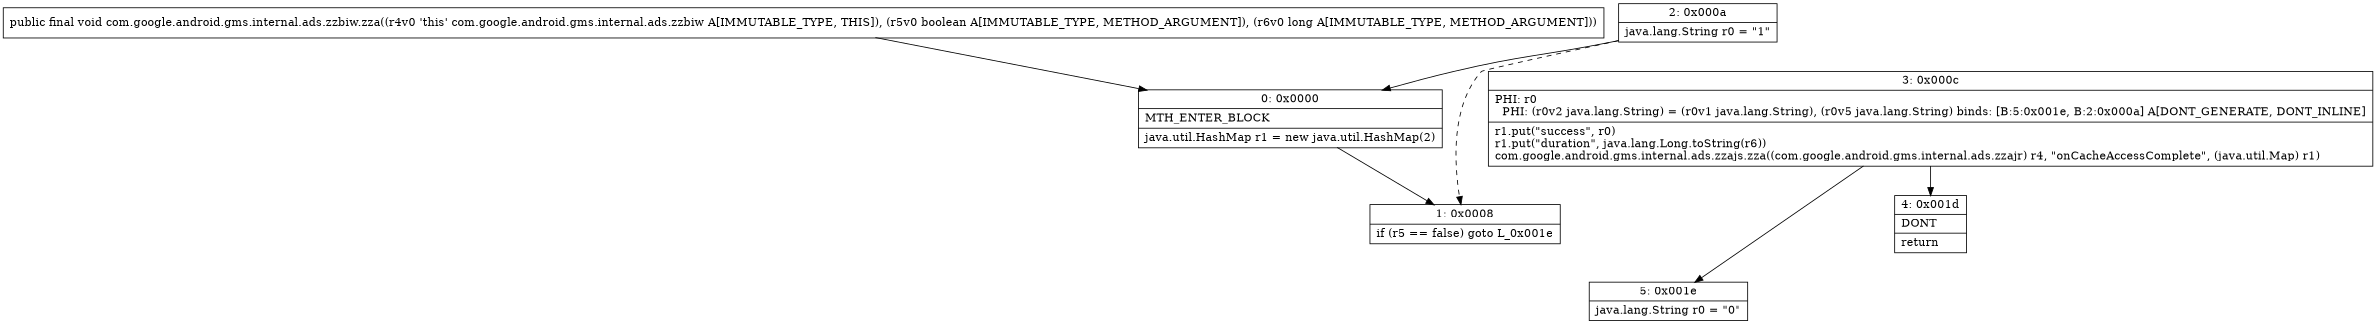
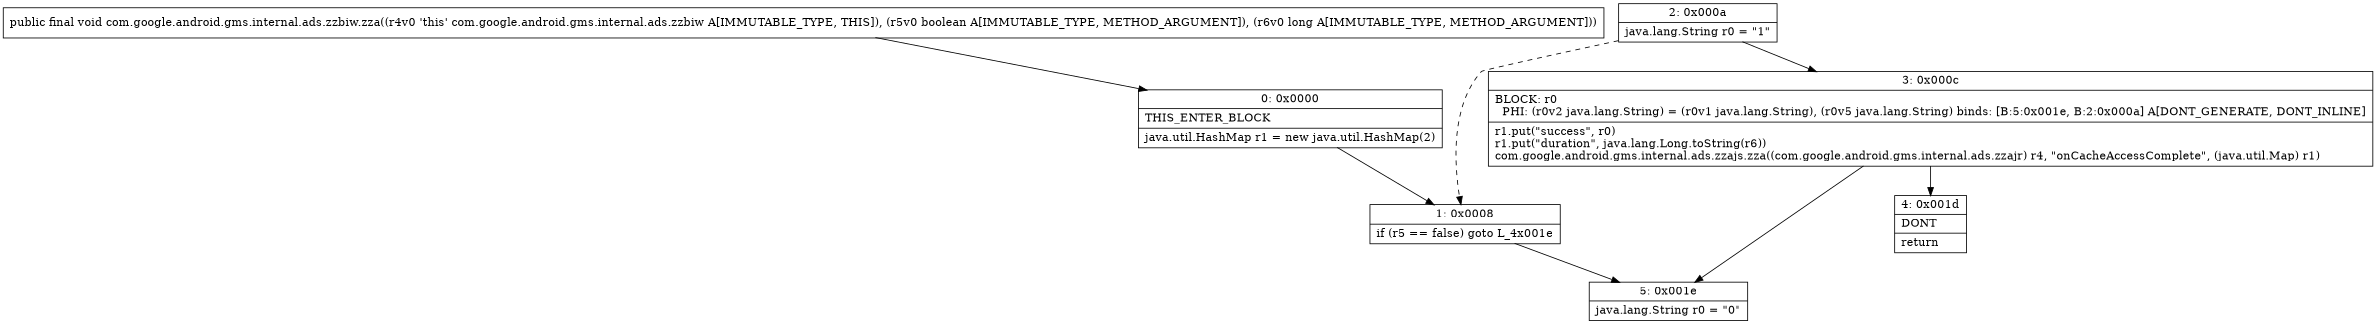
(1498, 62) -> (1776, 55)
(1518, 100) -> (1528, 100)
(1208, 118) -> (1208, 118)
(1465, 234) -> (1465, 234)
none -> (1563, 261)
